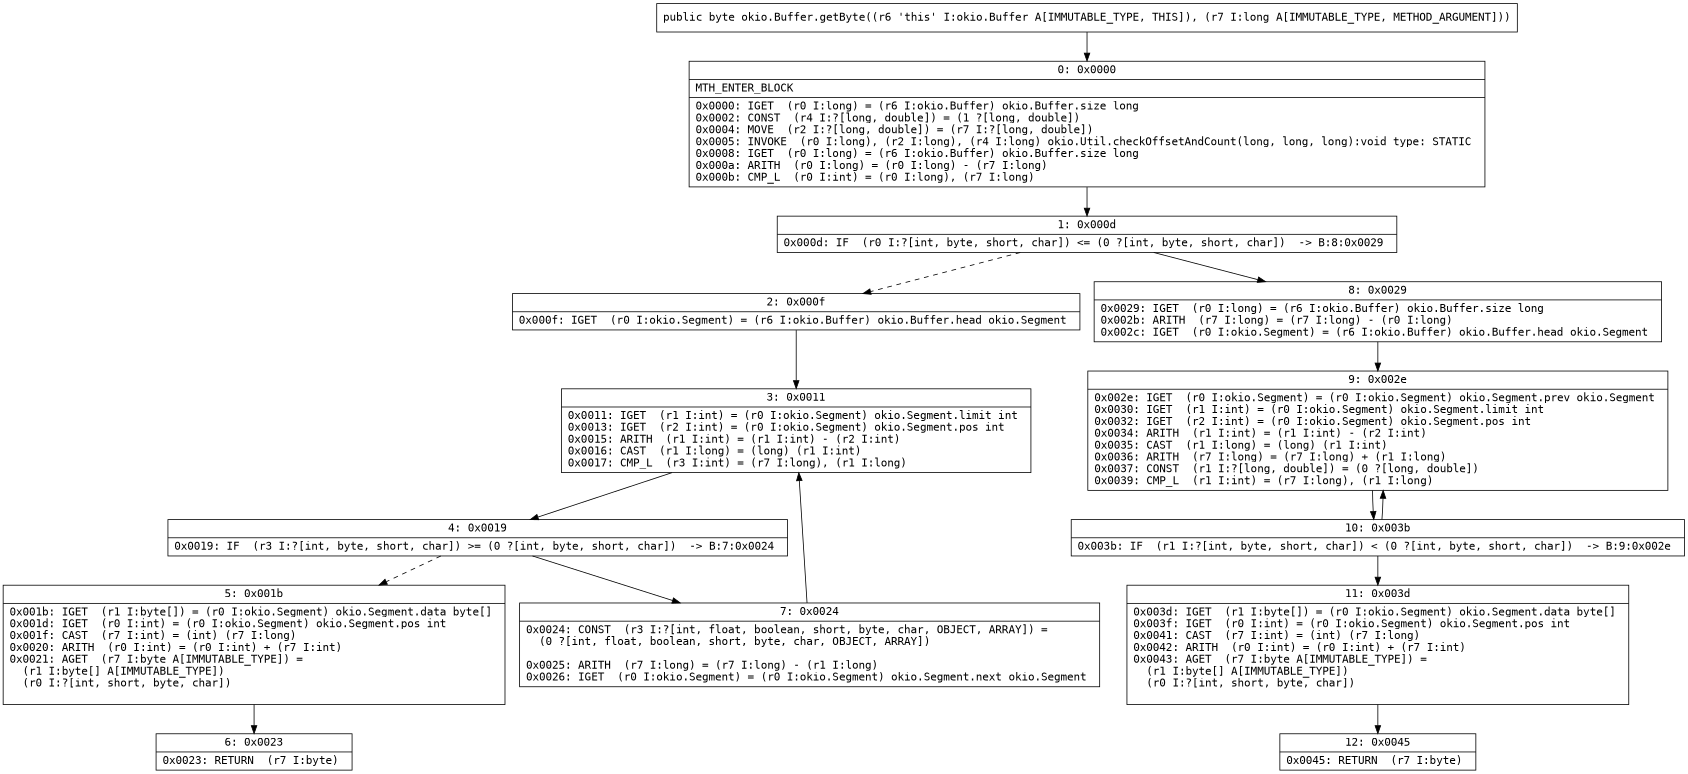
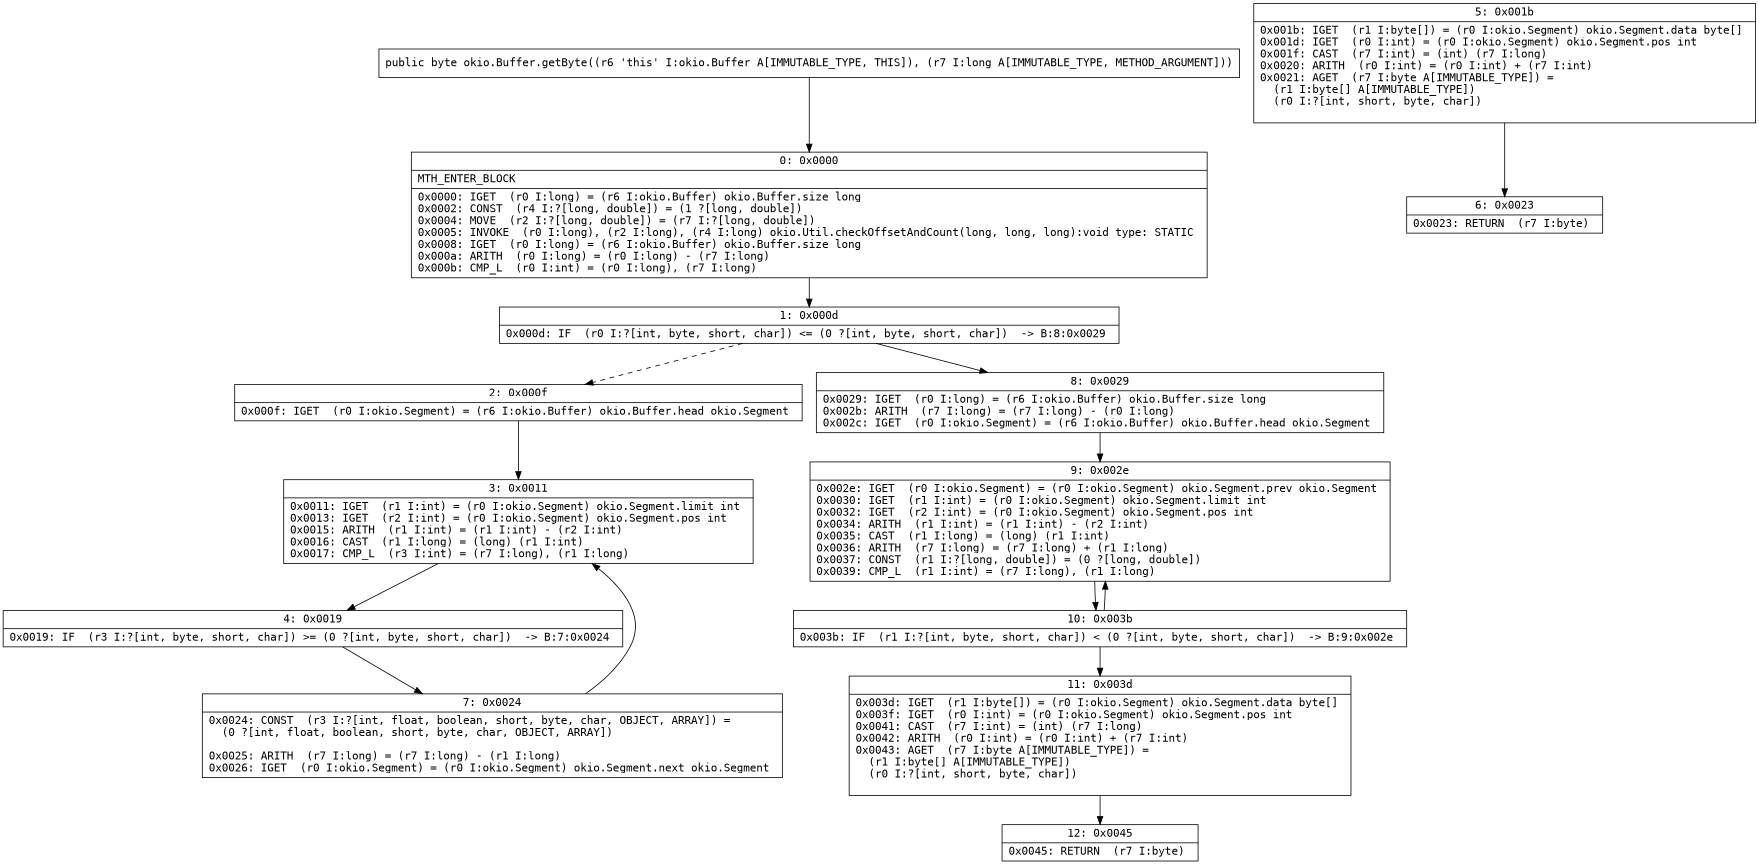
(414, 569) -> none
